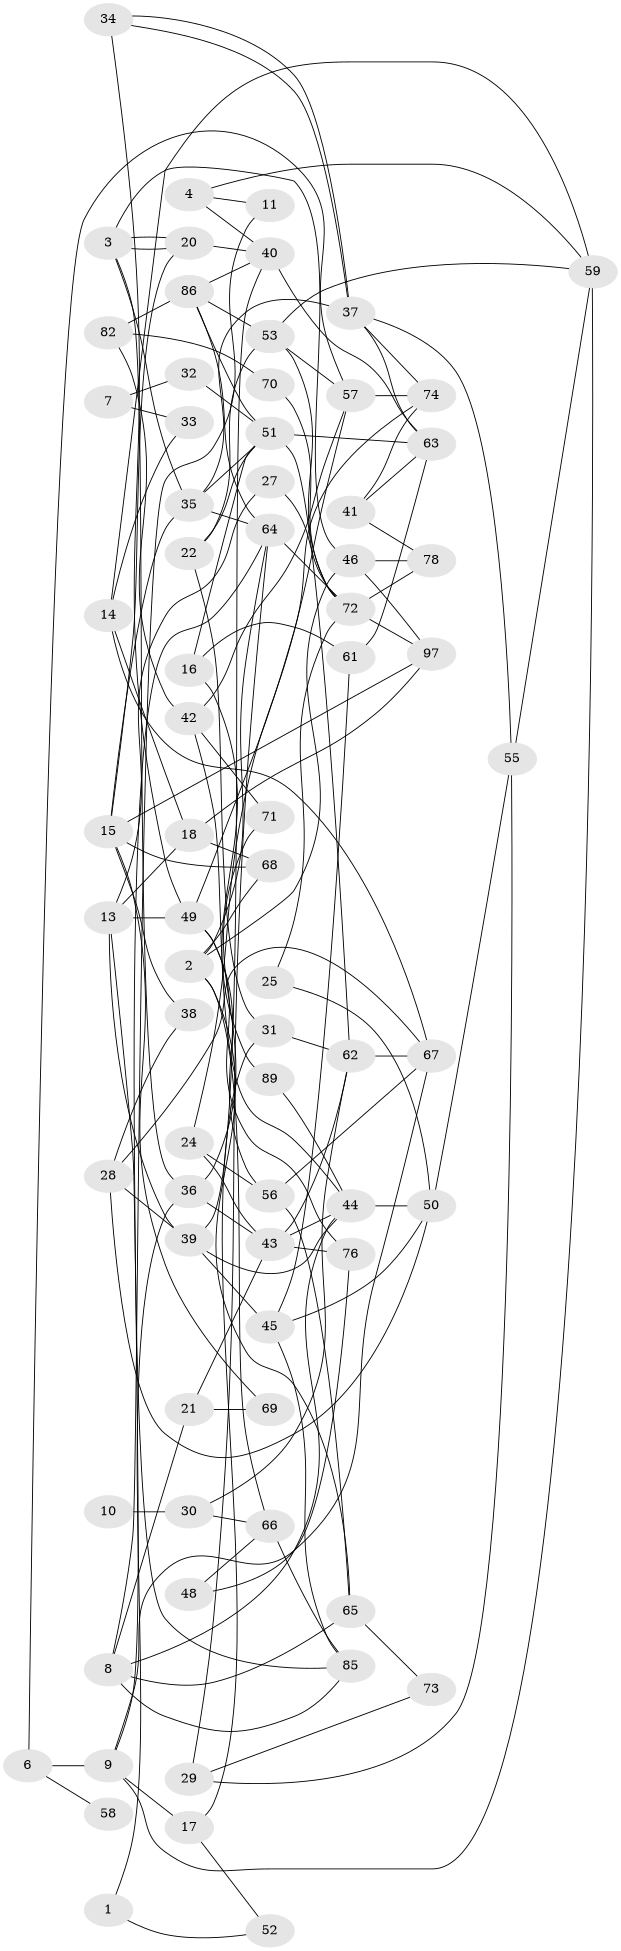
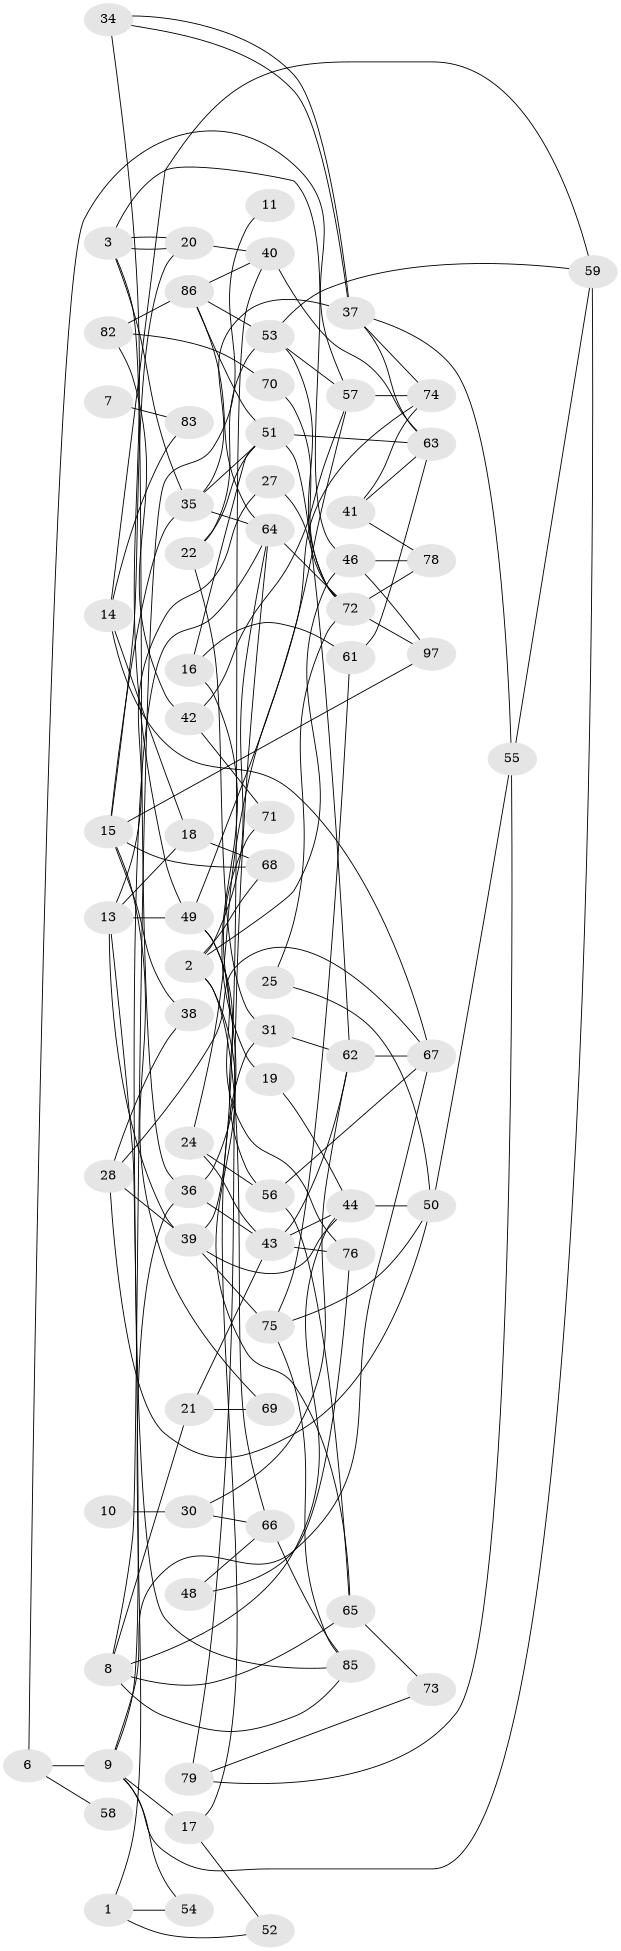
(189, 195) -> none
(189, 374) -> none
(189, 423) -> (189, 423)
(324, 749) -> none
(220, 896) -> none
(270, 1079) -> (270, 1079)
(270, 1327) -> (270, 1327)
(189, 1779) -> (189, 1779)
none -> (189, 1910)
